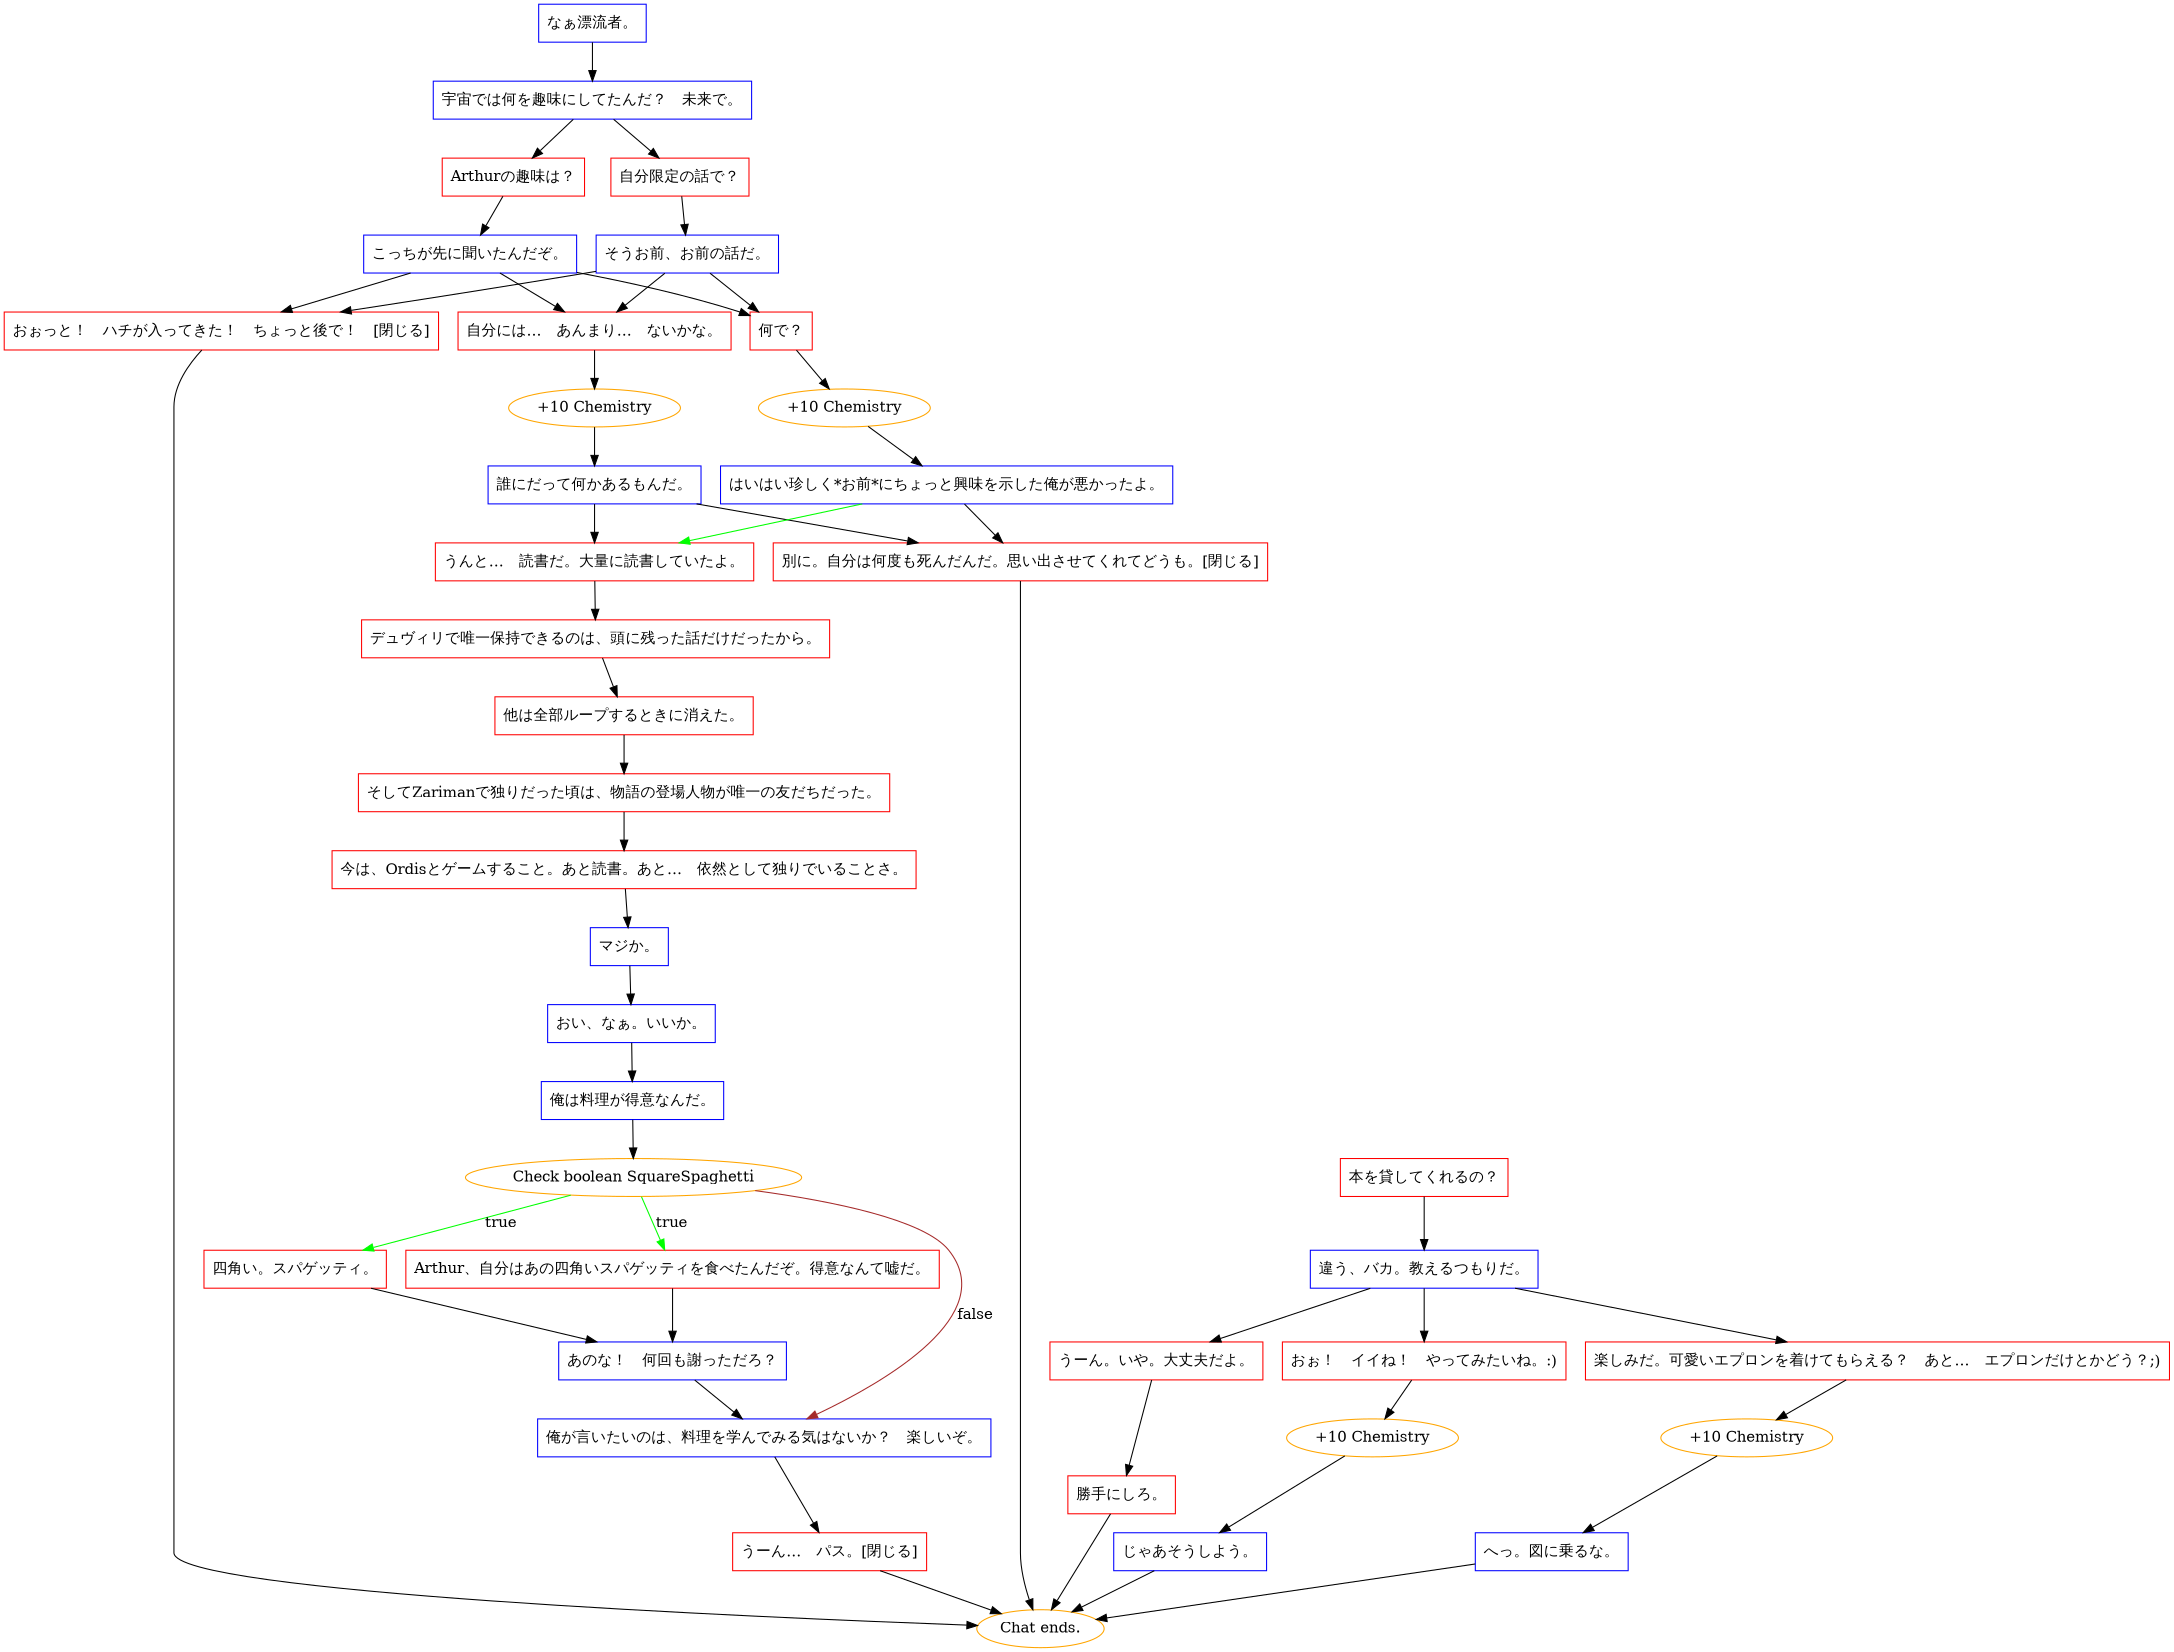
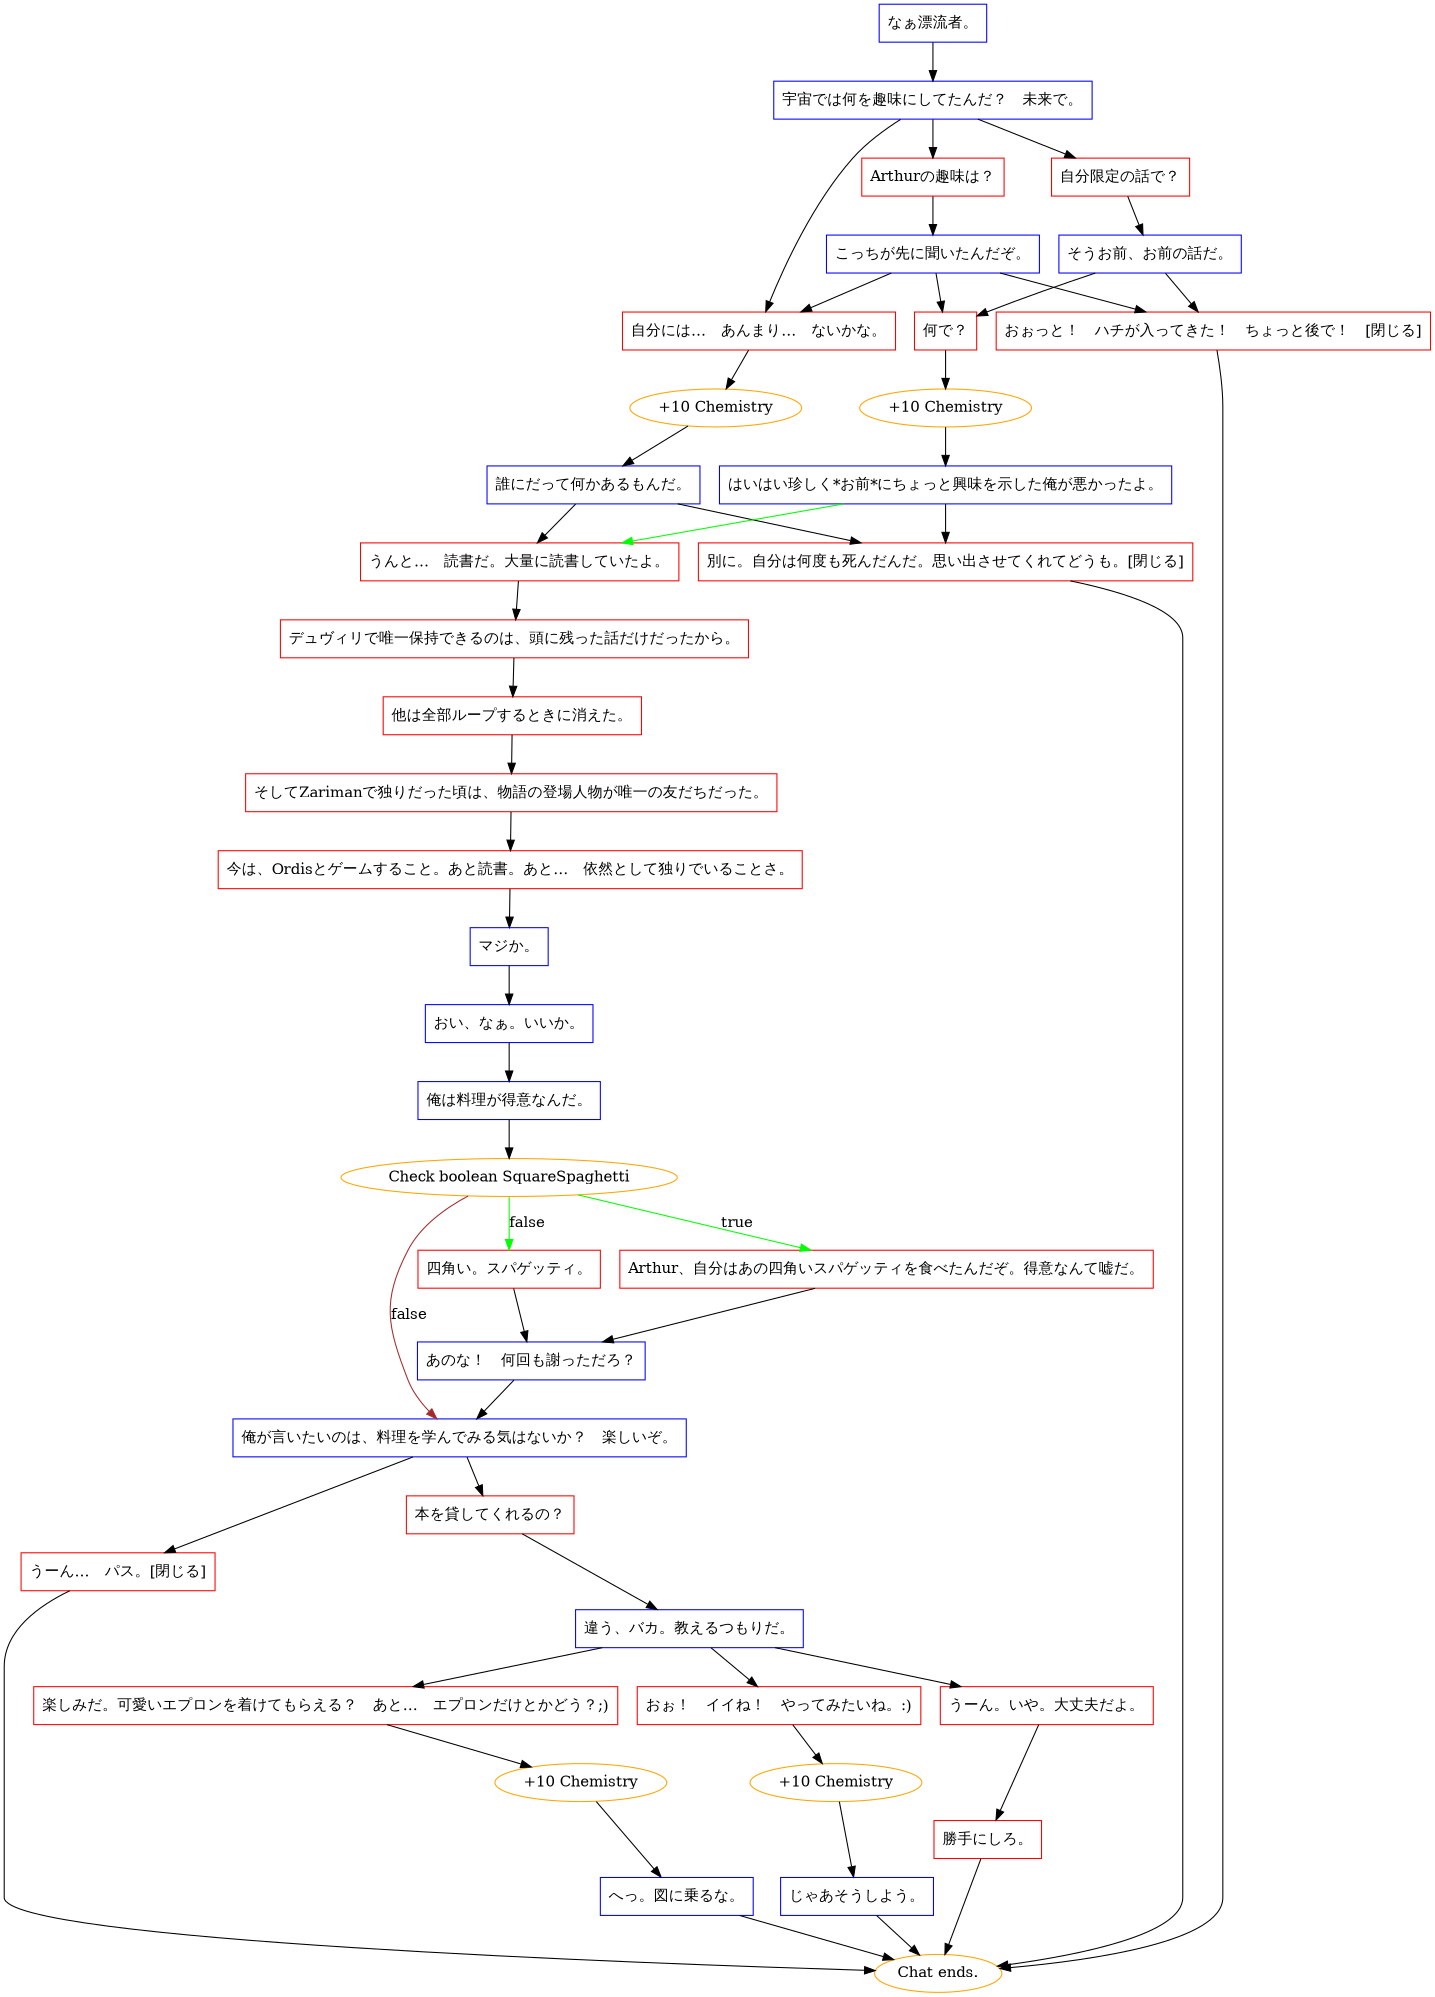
(641, 293) -> (821, 200)
(501, 1223) -> (527, 1223)
none -> (473, 1471)
